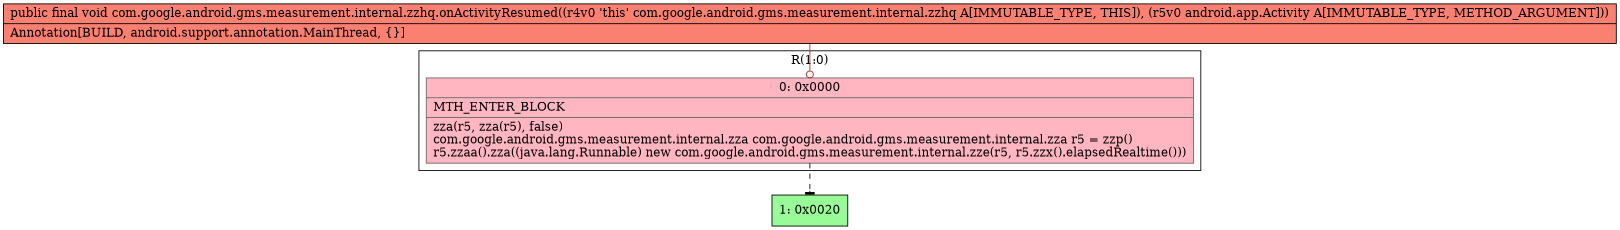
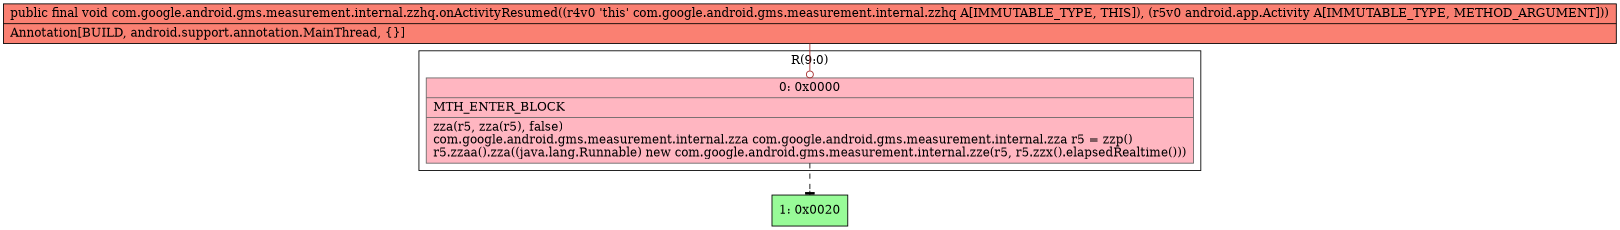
(810, 61) -> (810, 61)
